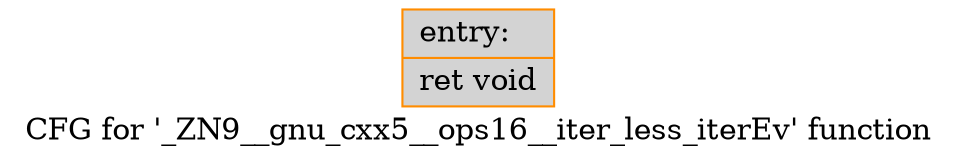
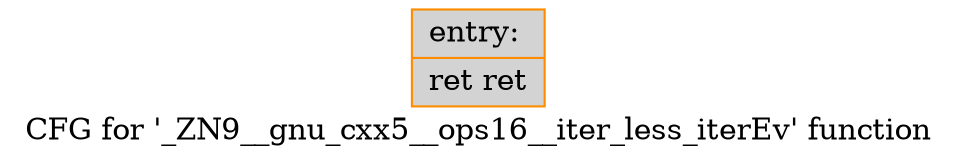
(478, 81) -> (478, 81)
